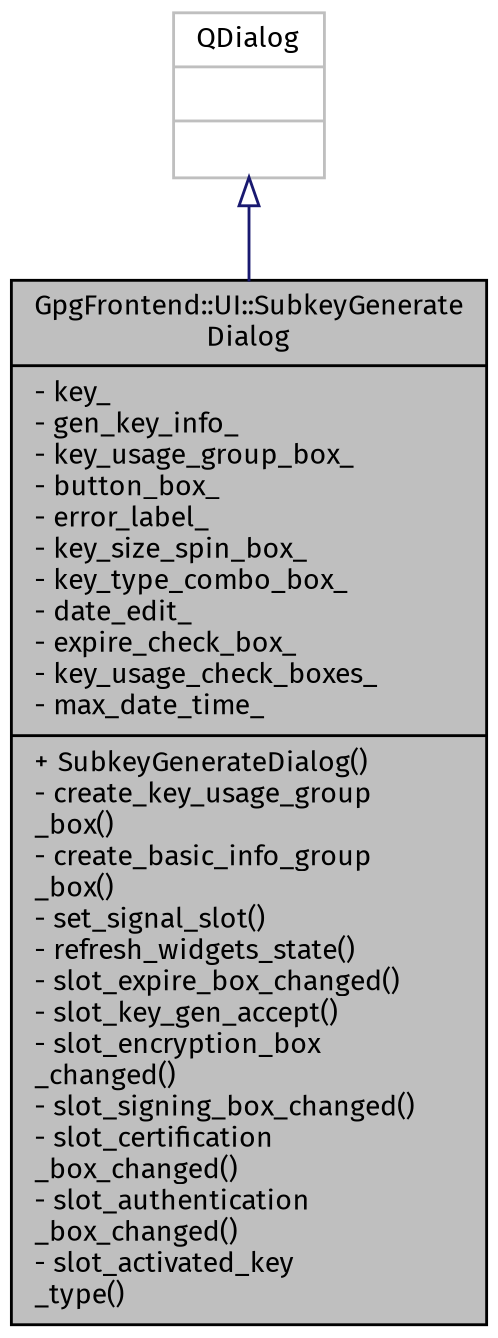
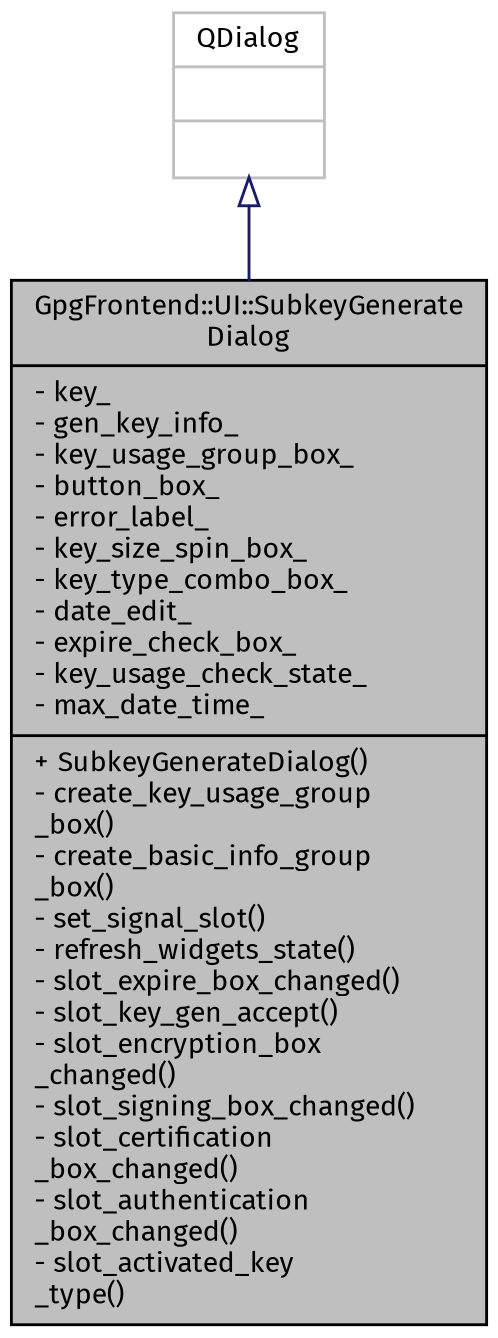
(206, 674) -> (202, 674)
